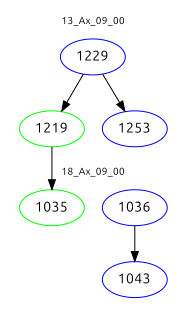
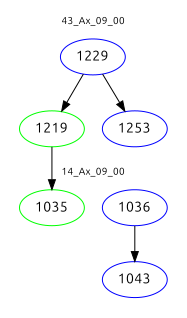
(93, 21) -> (93, 21)
(93, 172) -> (93, 172)
